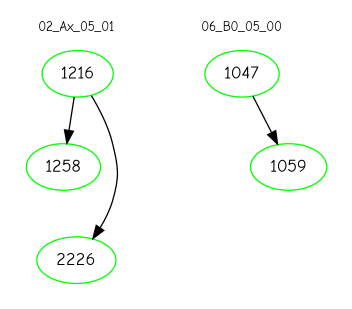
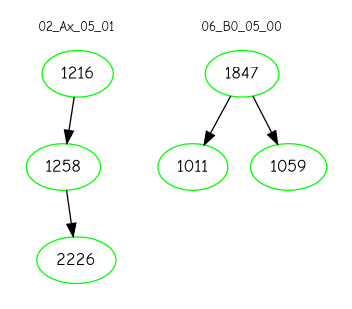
(242, 74) -> (242, 74)
(116, 161) -> (69, 207)
none -> (193, 167)
